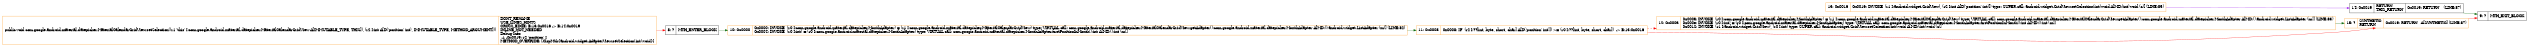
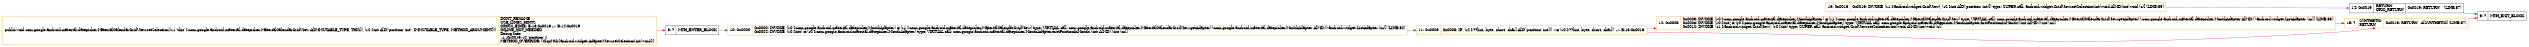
(2390, 10) -> (2390, 10)
